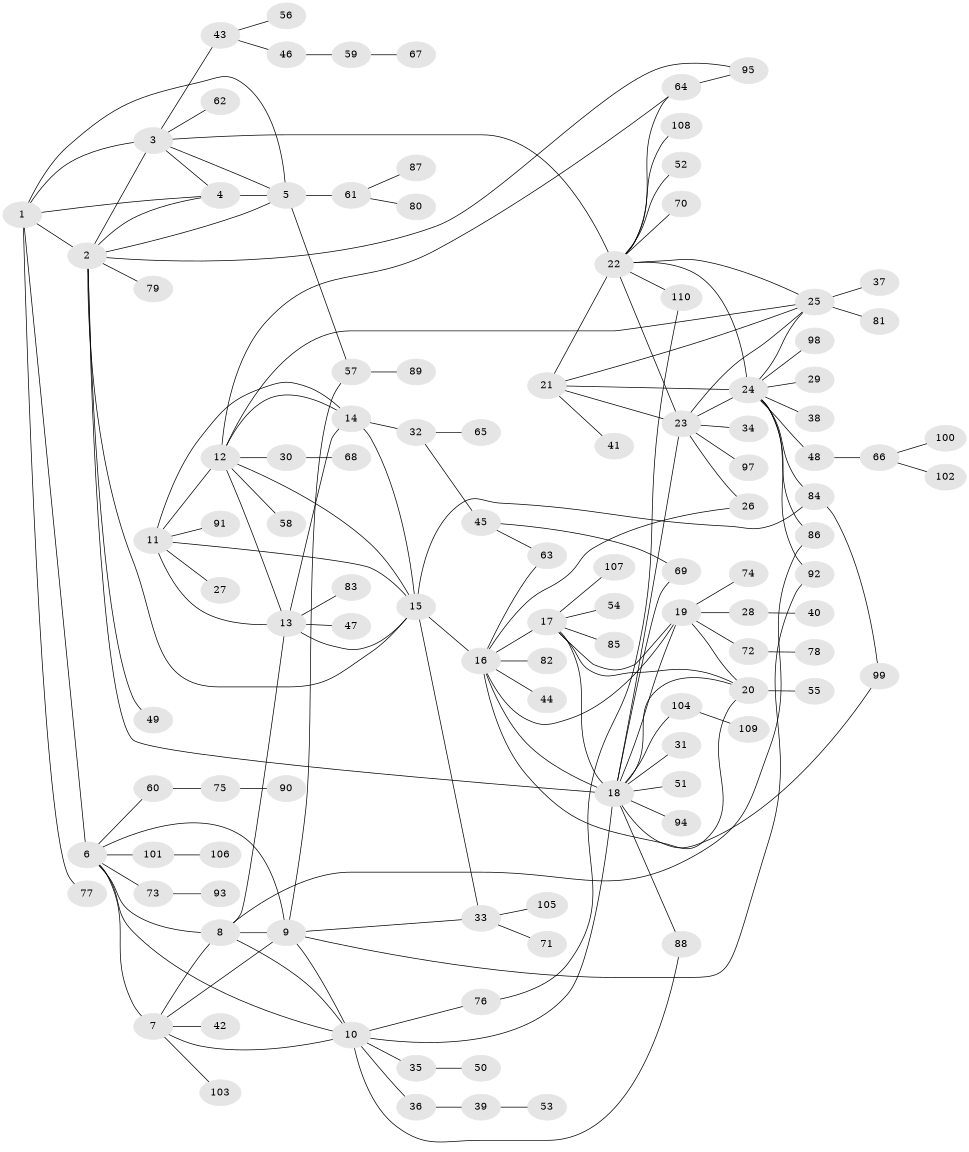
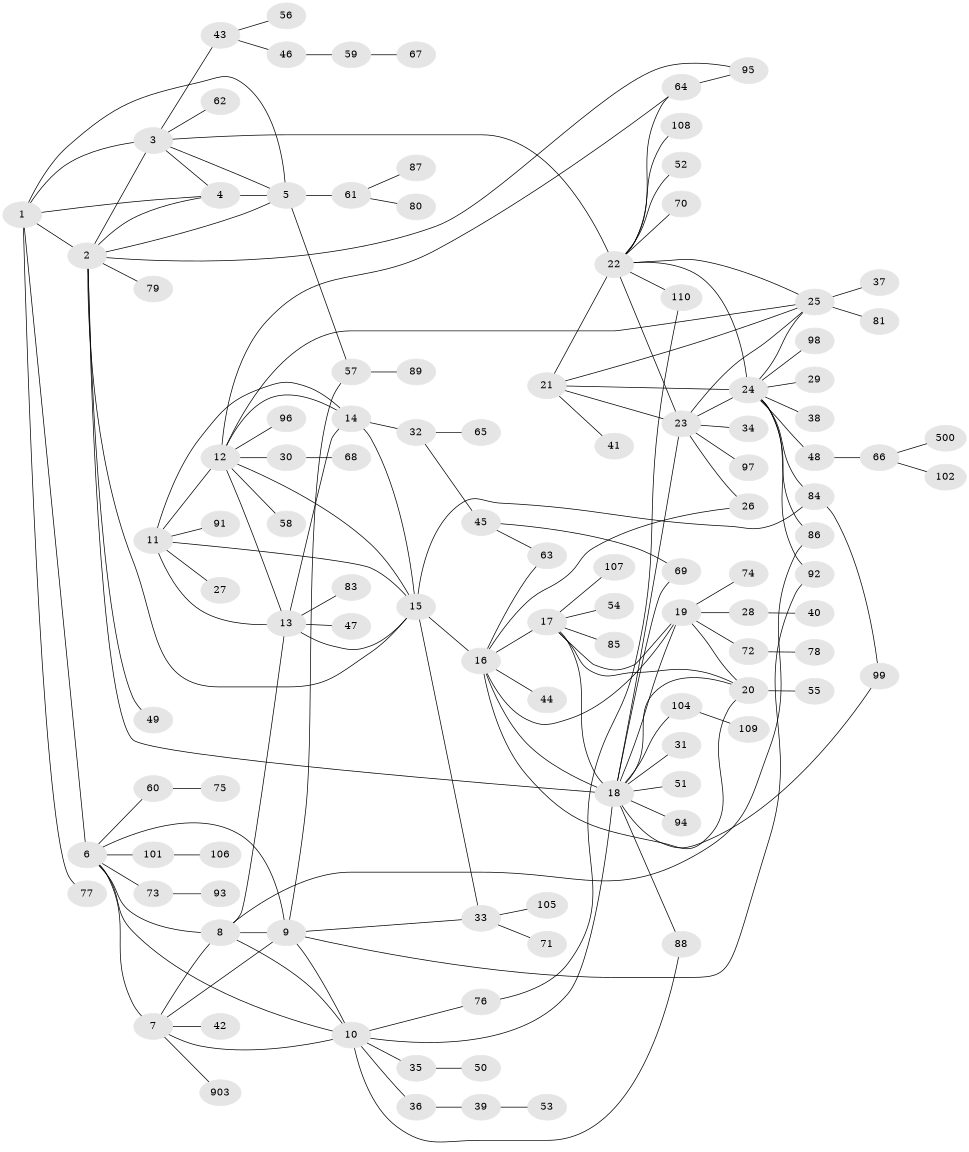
none -> (286, 419)
(946, 438) -> (946, 438)
(547, 661) -> none
(286, 789) -> none
(220, 1093) -> (220, 1093)
